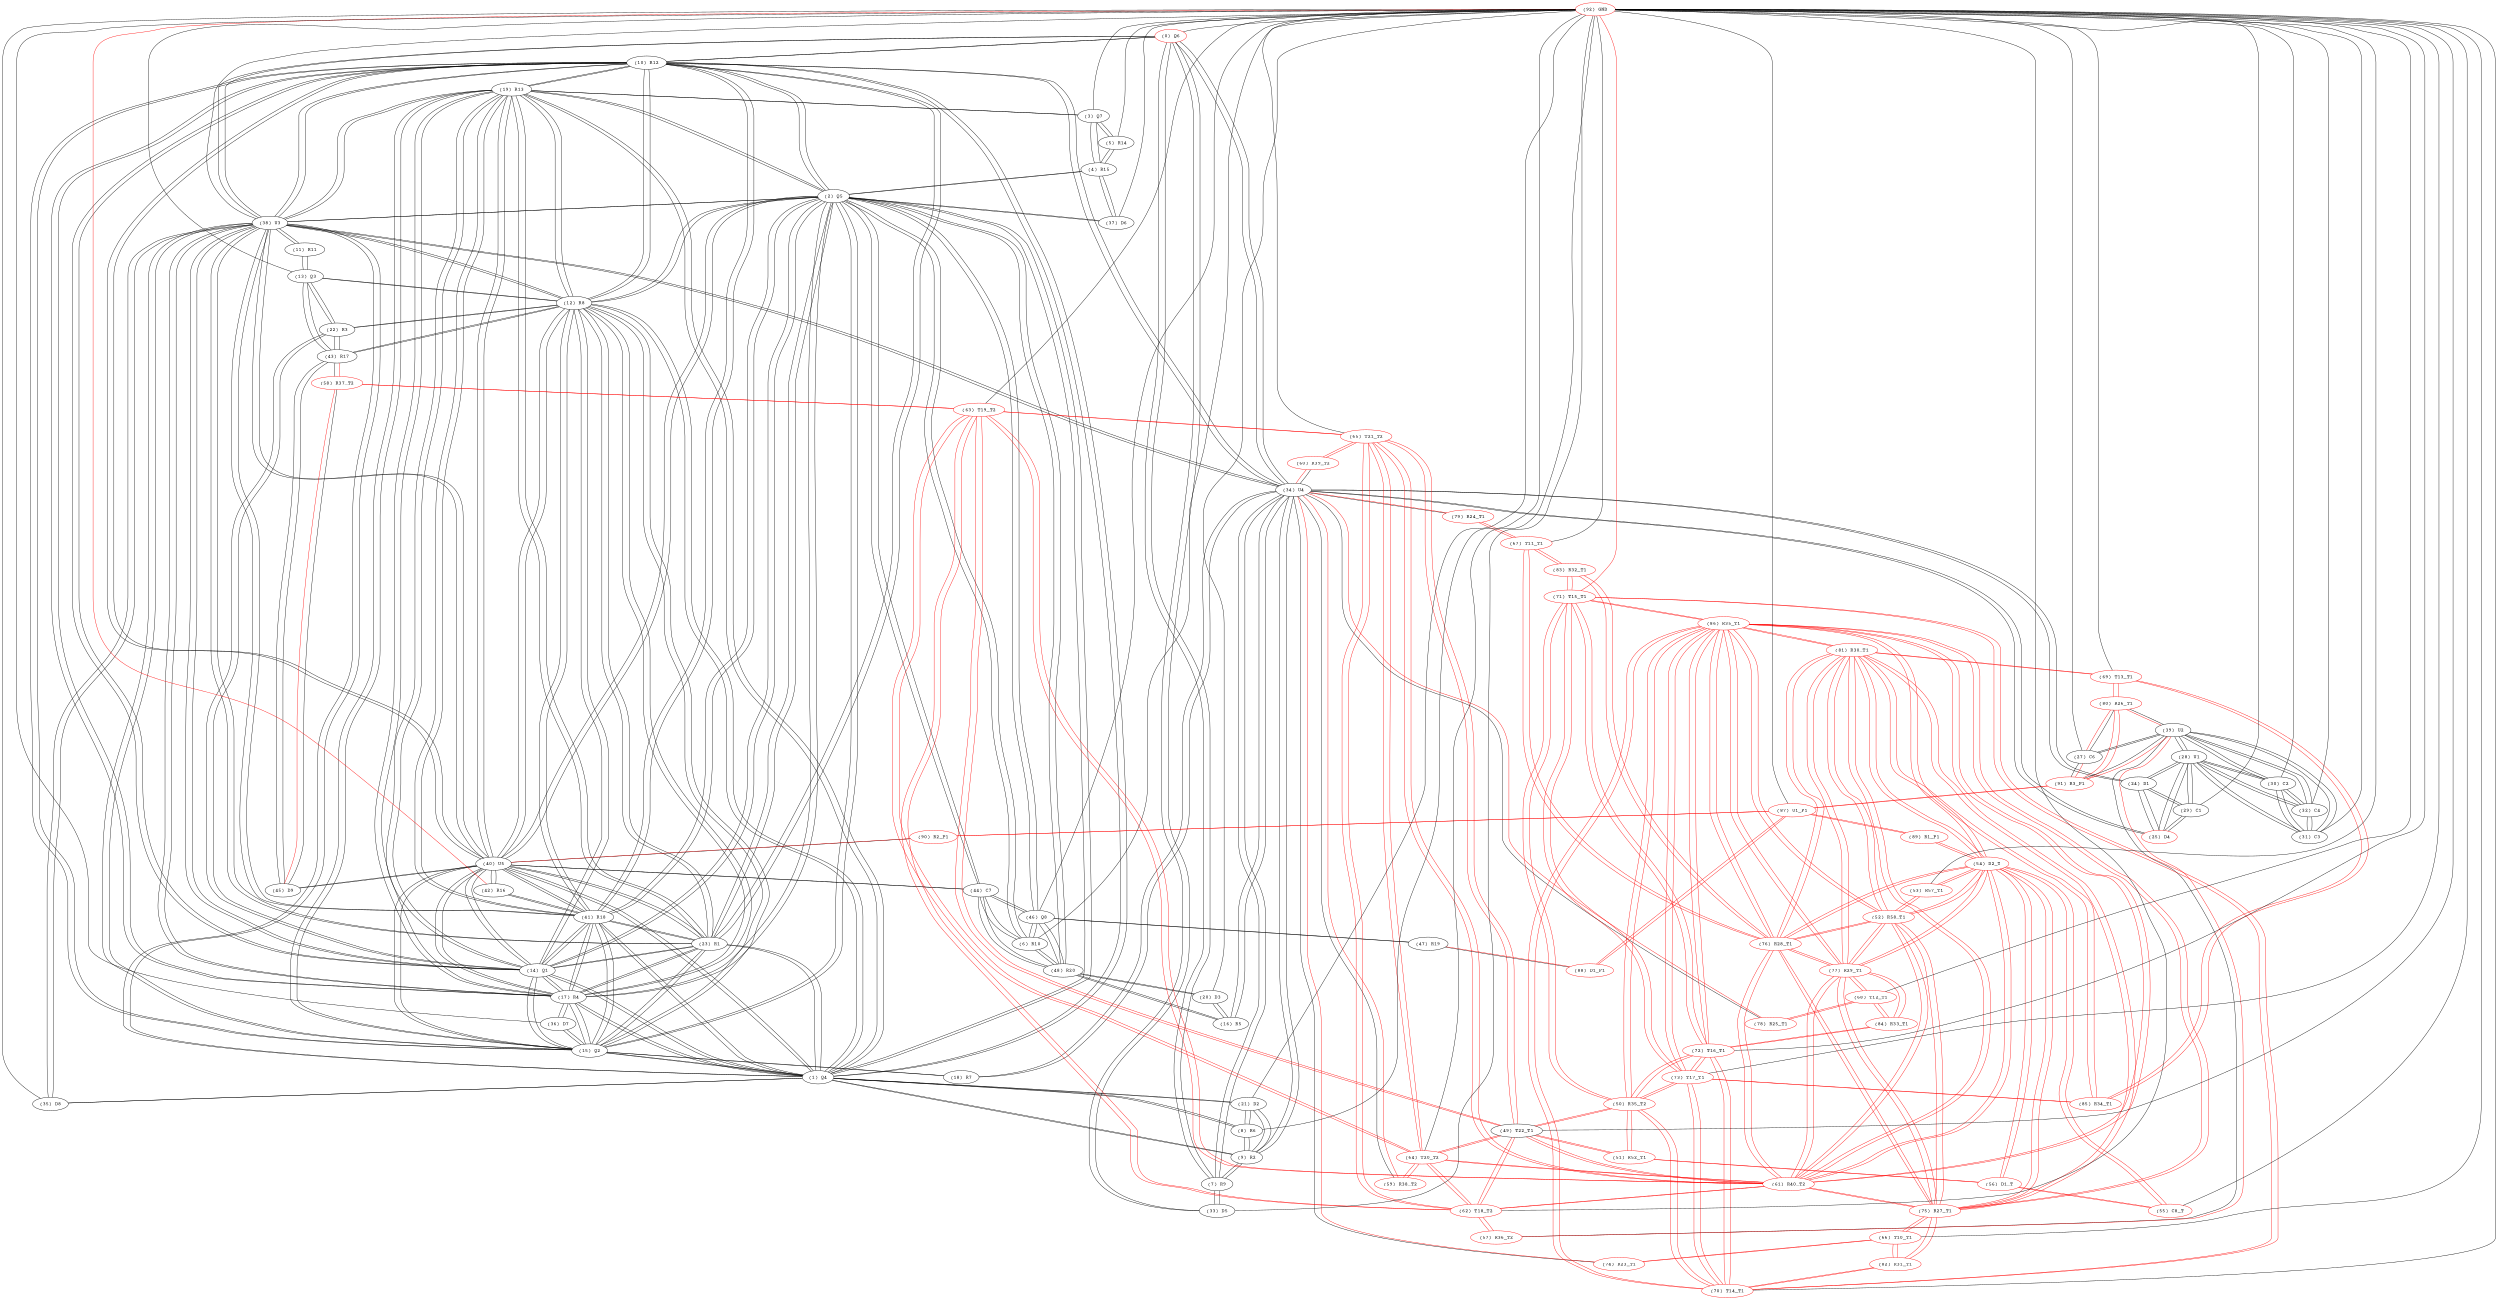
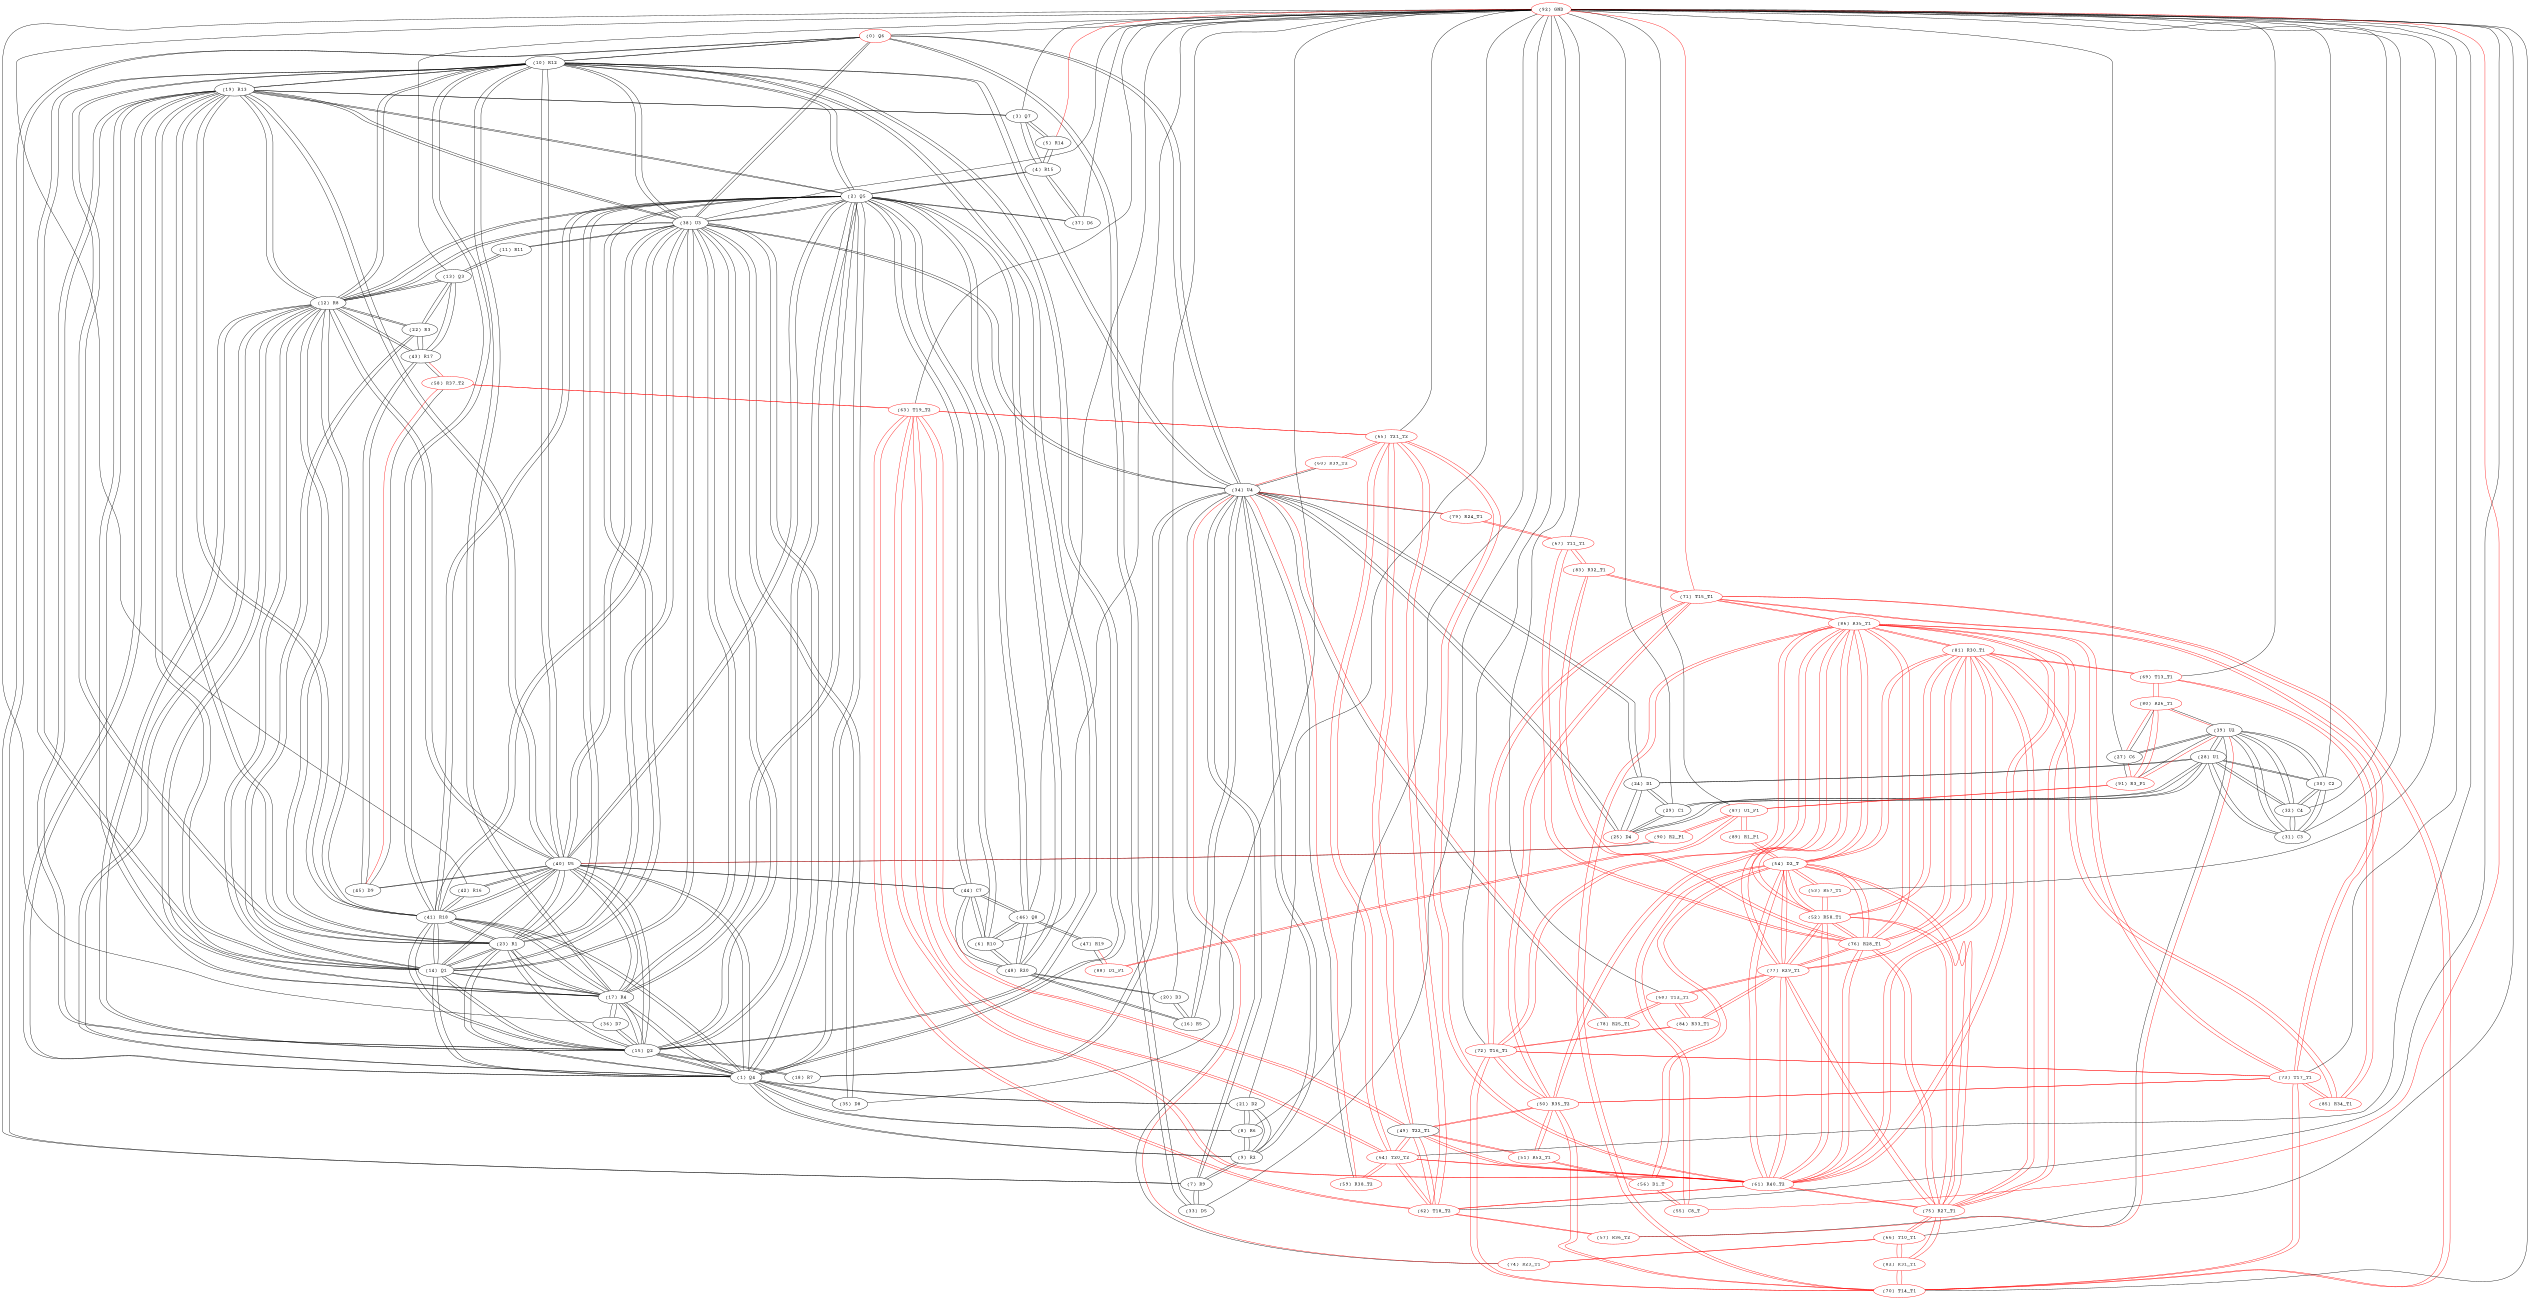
(1301, 17) -> (1252, 14)
(178, 28) -> (268, 36)
(2467, 267) -> (2486, 481)
(2453, 541) -> none
